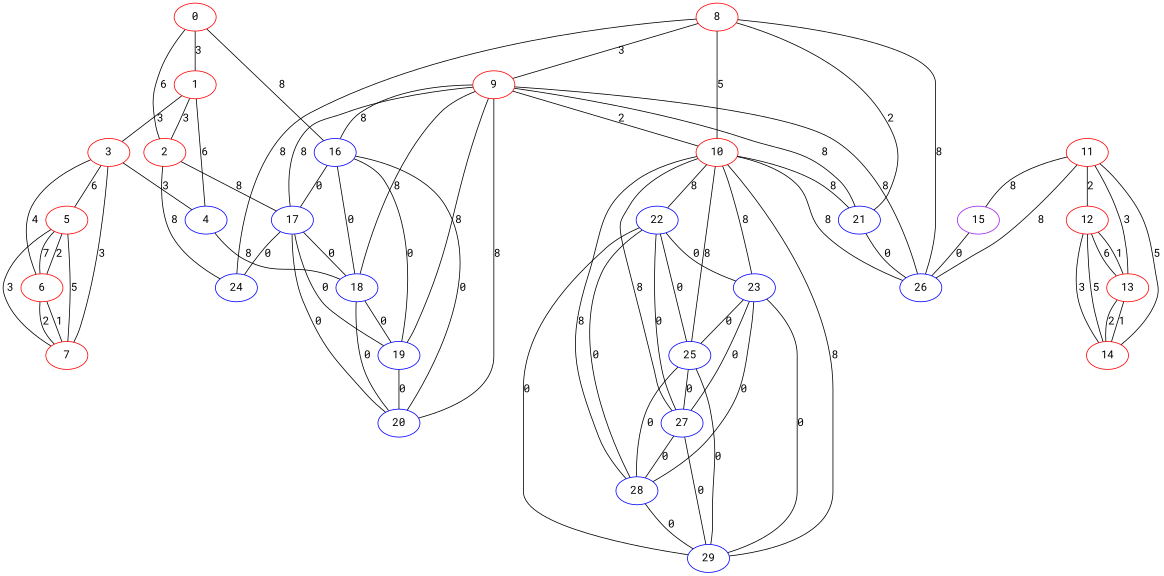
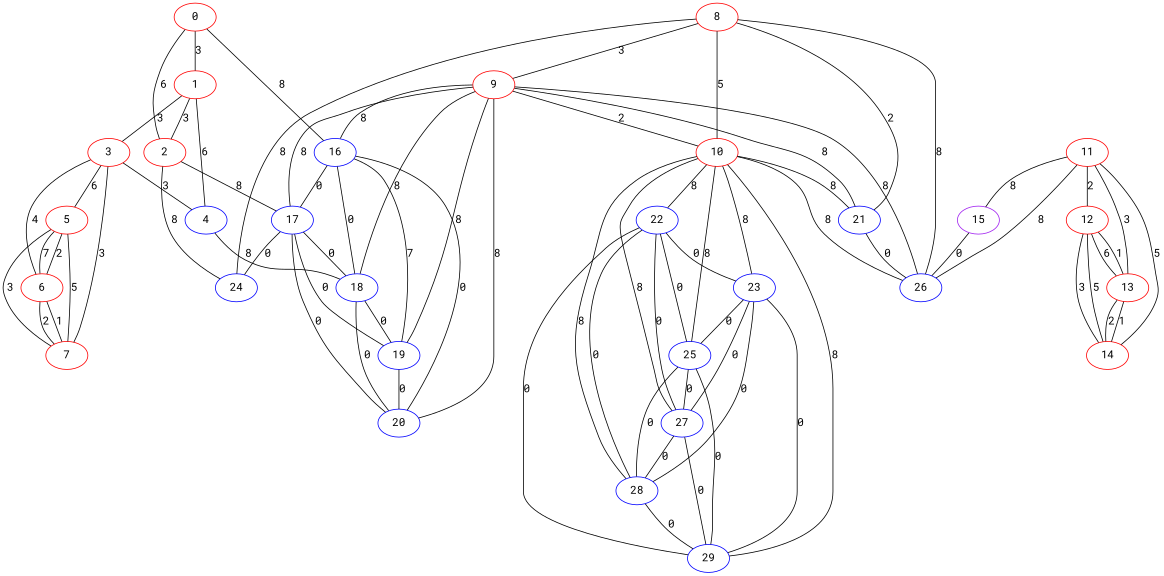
(410, 254) -> (410, 254)
